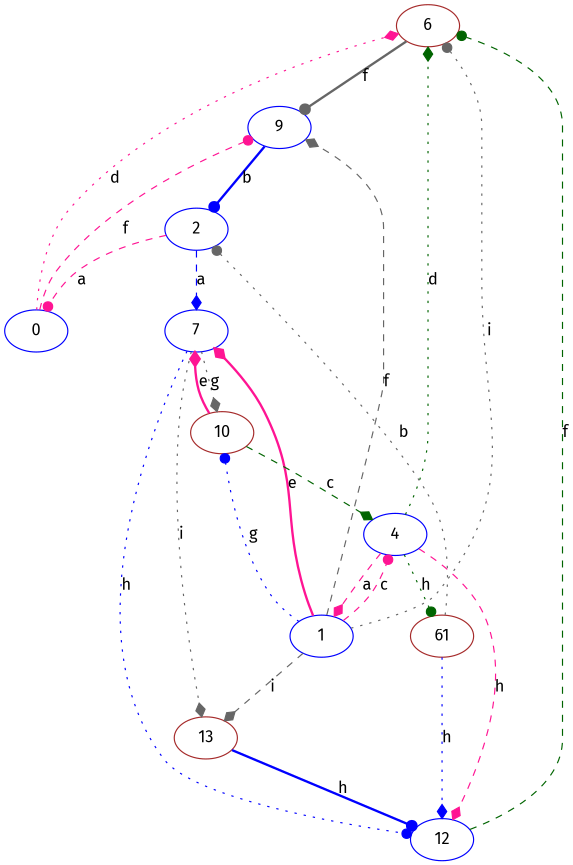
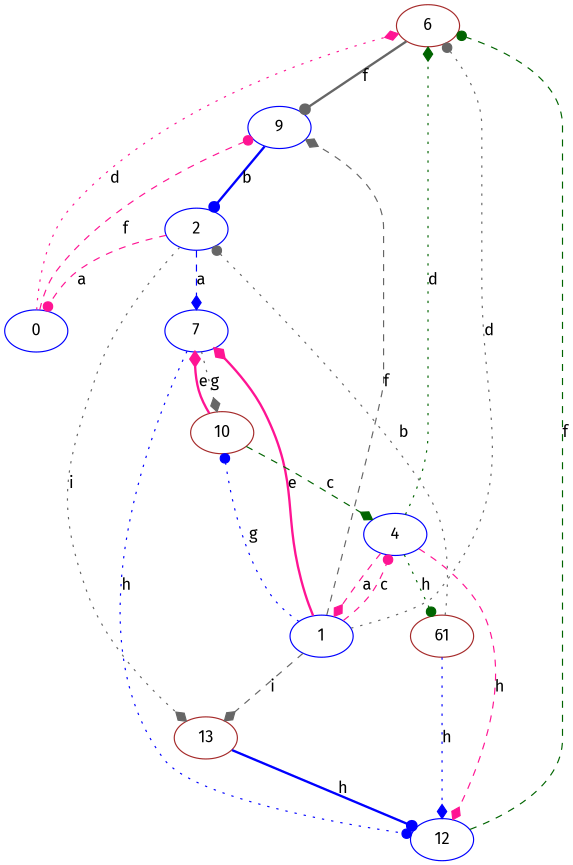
(489, 331) -> (489, 331)
(178, 528) -> (68, 481)
